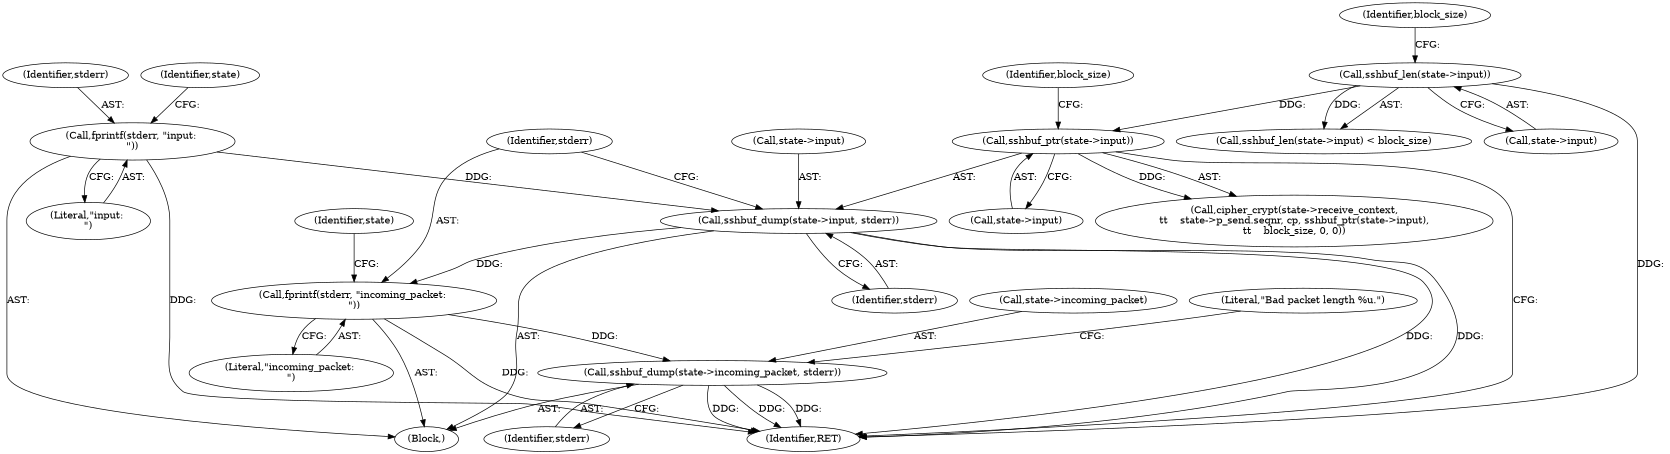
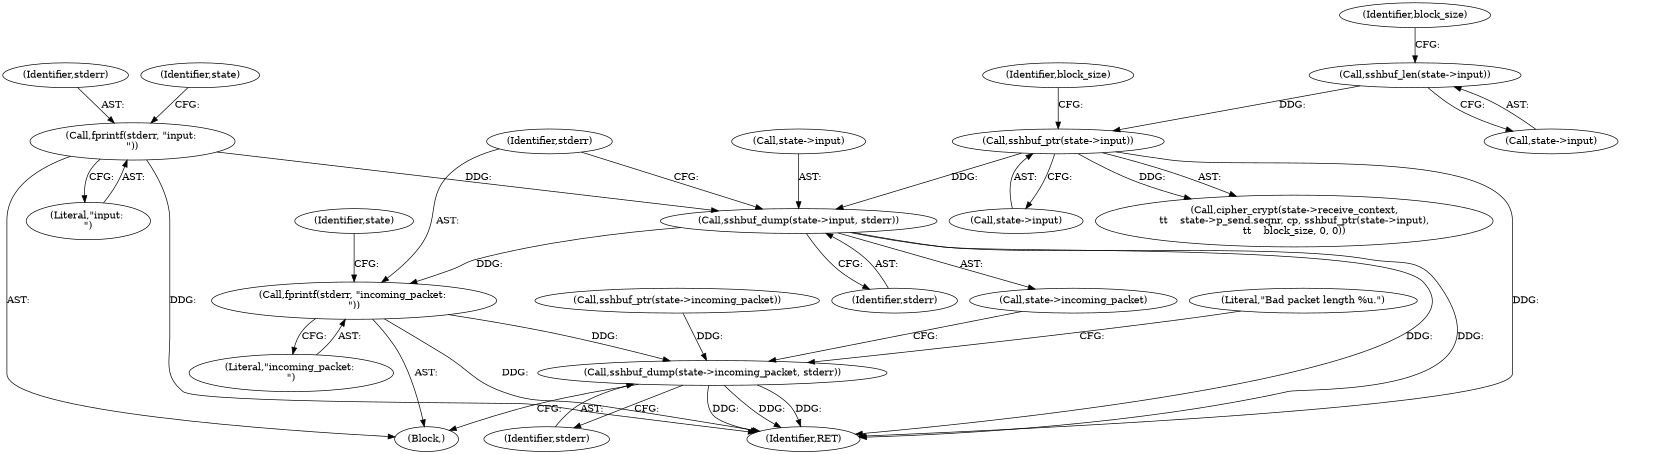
(1324, 141) -> none
(966, 178) -> (966, 178)
(534, 278) -> (933, 260)
none -> (677, 301)
(1527, 301) -> (1527, 301)
(927, 337) -> (927, 337)
(1452, 408) -> none
(551, 409) -> (551, 409)
